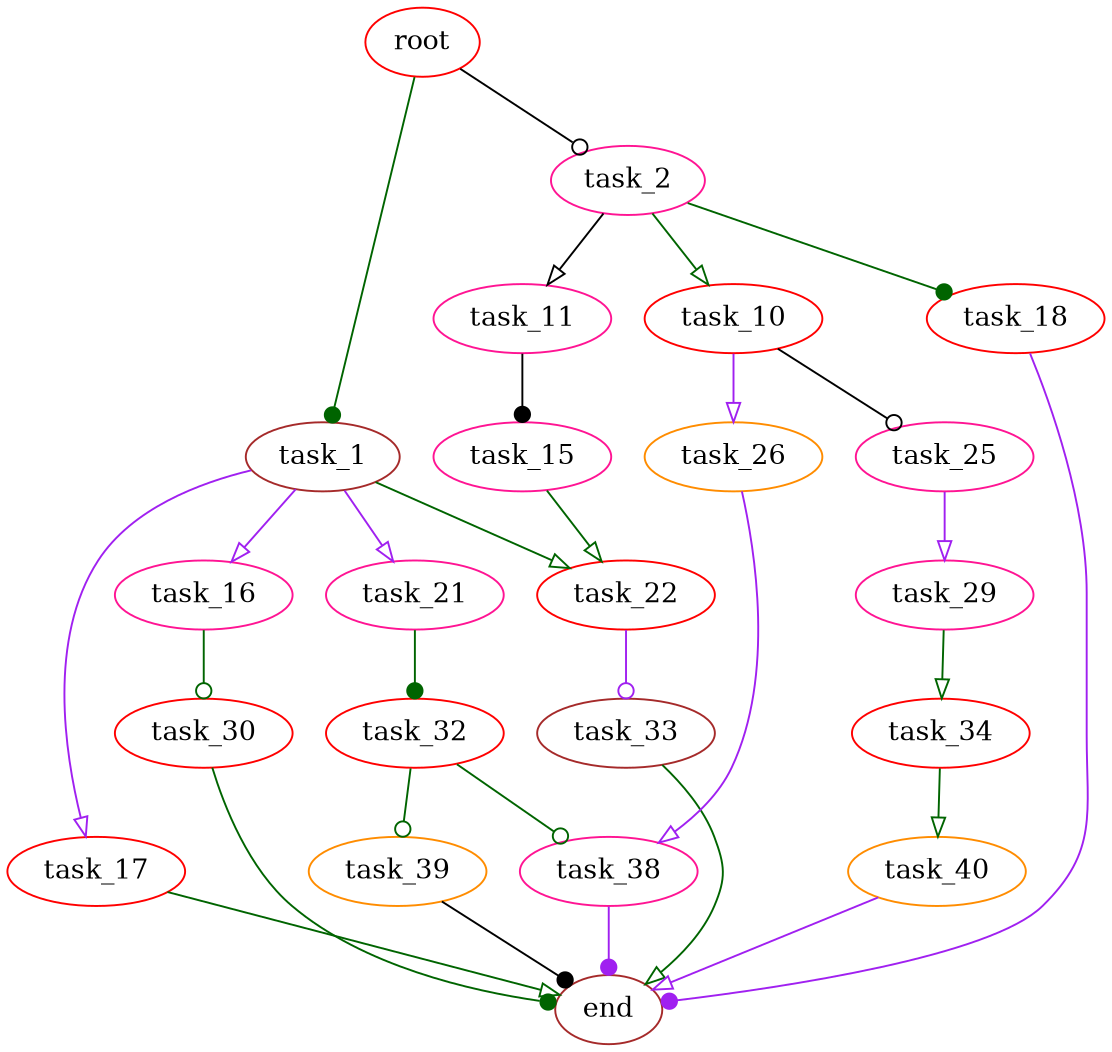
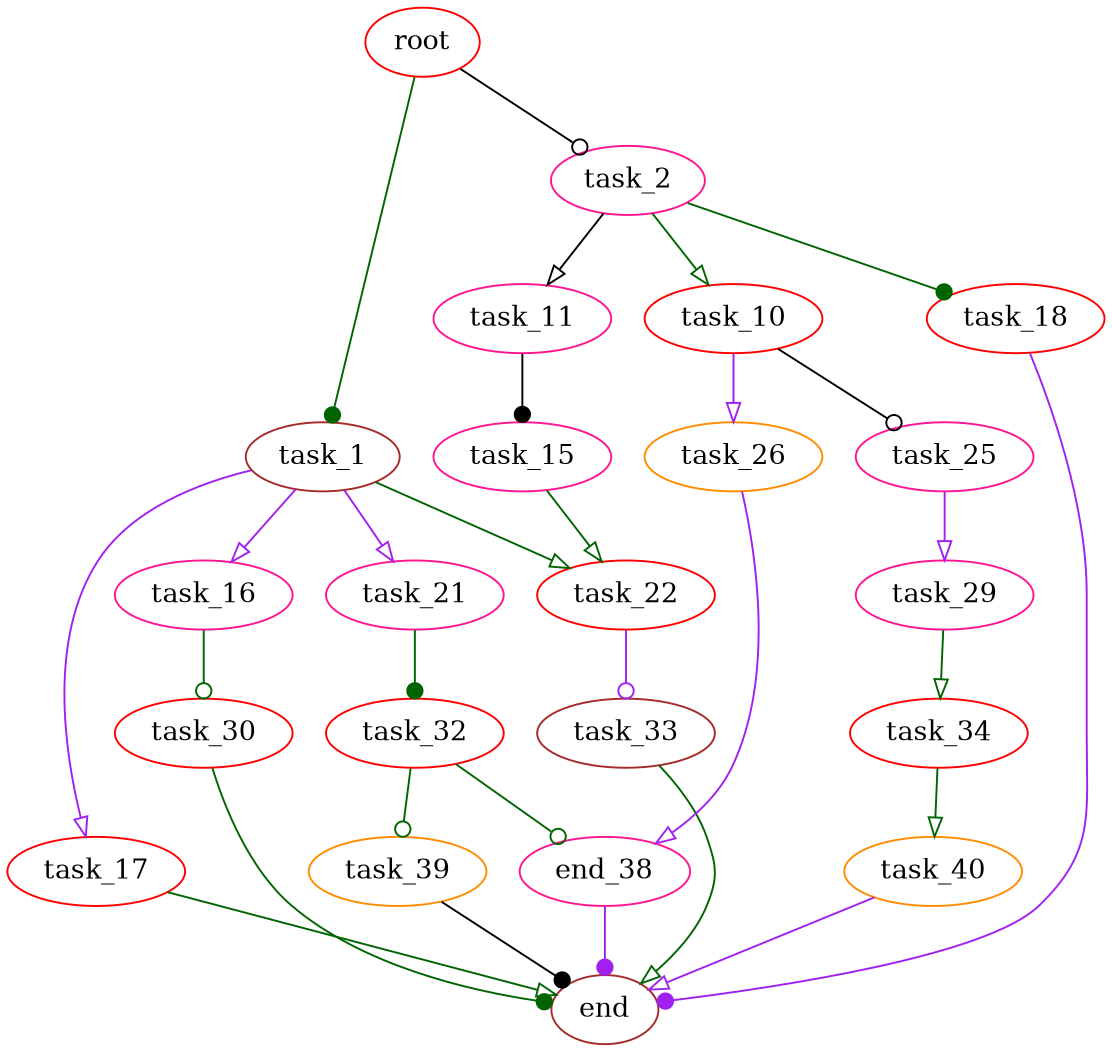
(609, 871) -> (605, 871)
